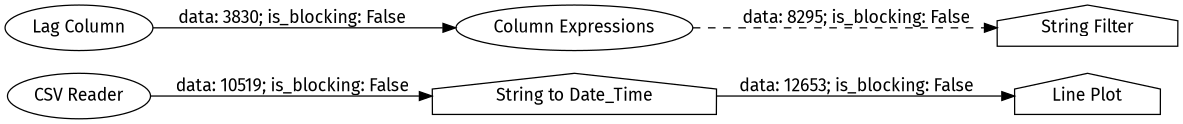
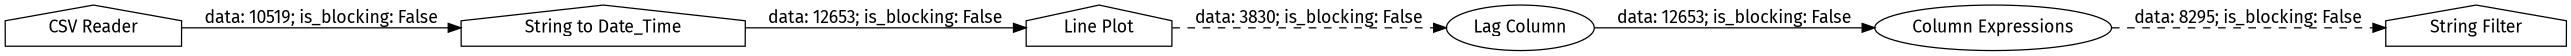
(293, 18) -> (1735, 18)
none -> (1303, 28)
(79, 96) -> (93, 28)
